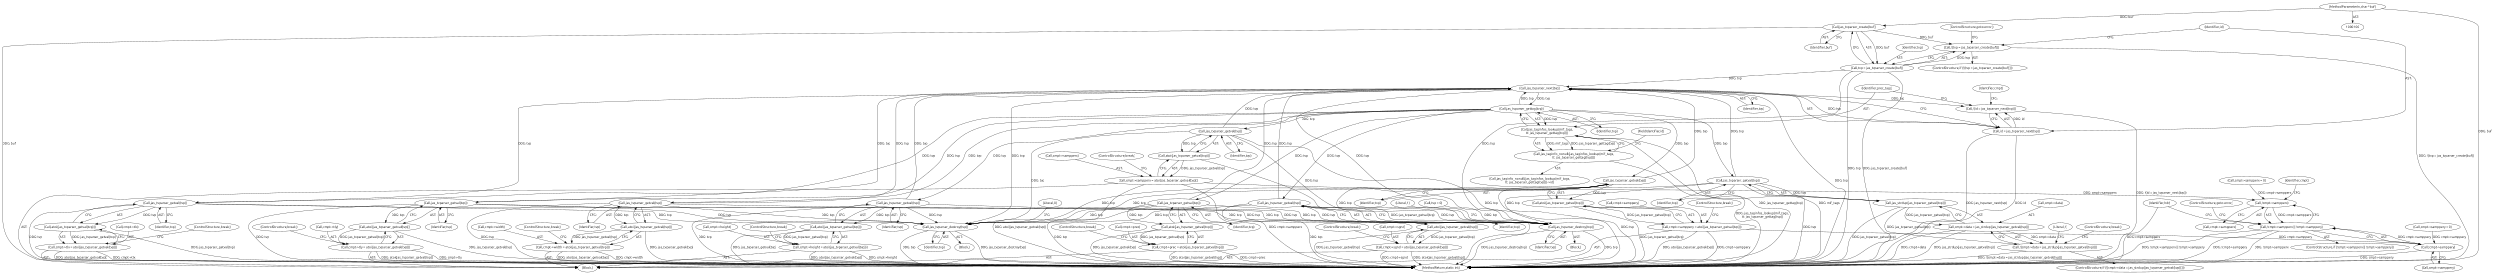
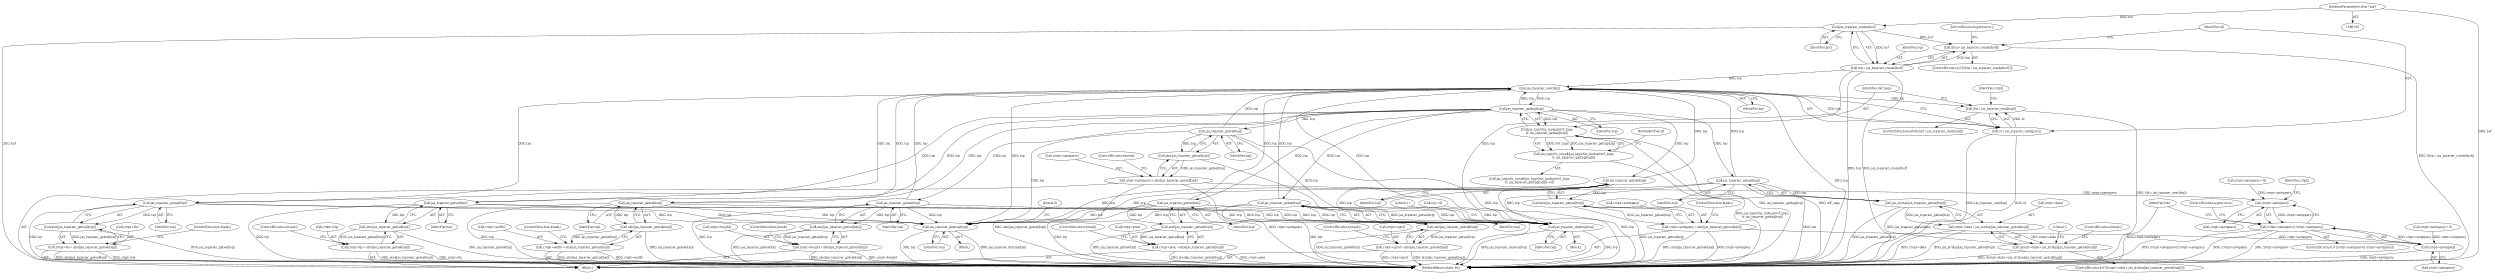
(1877, 88) -> (1877, 88)
none -> (1923, 131)
(2016, 131) -> (2016, 131)
